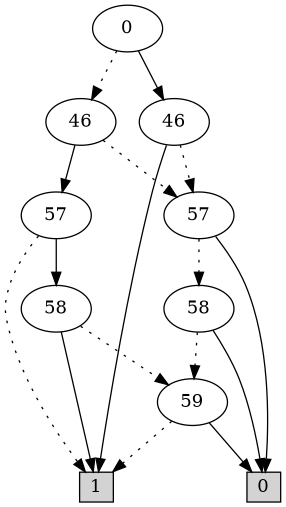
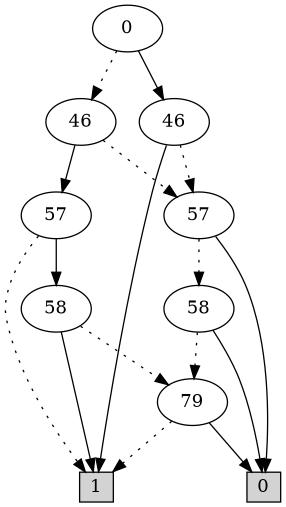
(192, 402) -> (192, 402)
